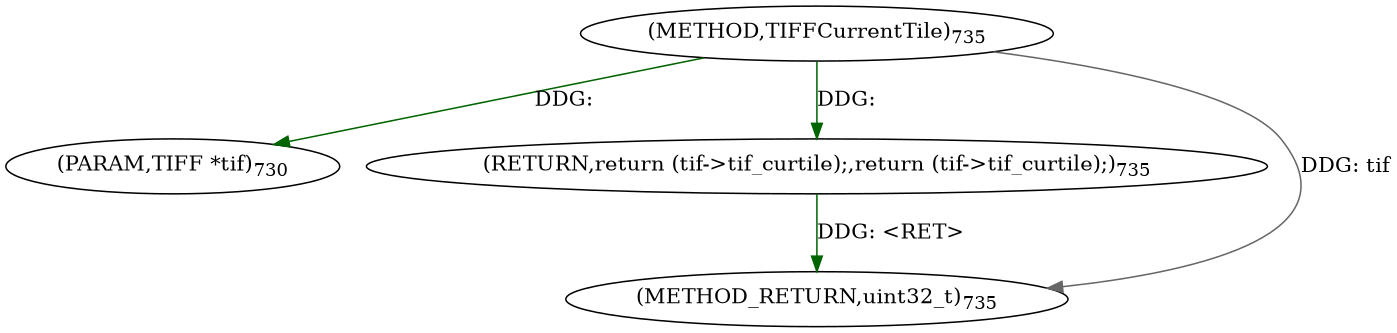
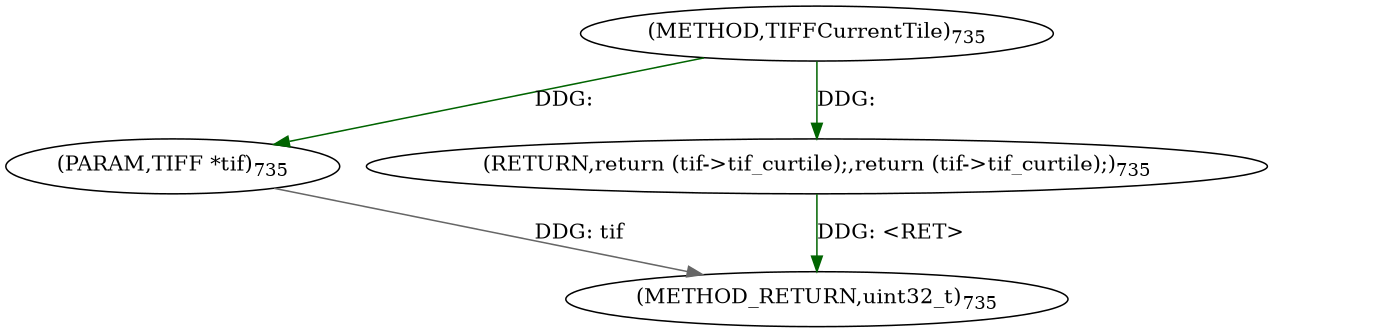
(1286, 148) -> (481, 230)
(271, 164) -> (271, 164)
